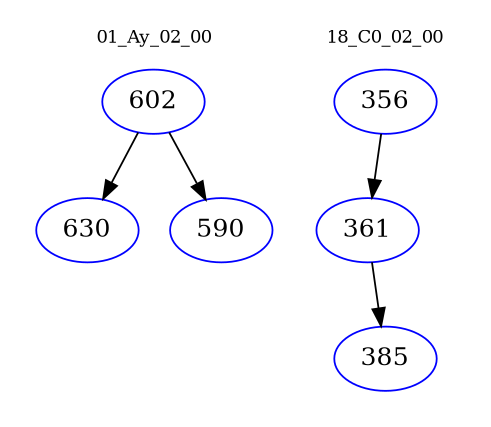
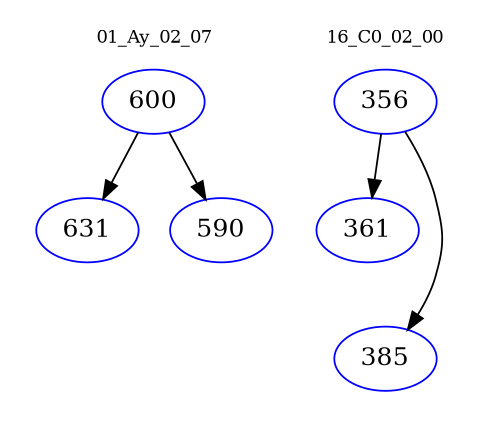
(154, 38) -> (154, 38)
(386, 38) -> (386, 38)
(153, 102) -> (153, 102)
(87, 230) -> (87, 230)
(375, 285) -> (441, 222)
